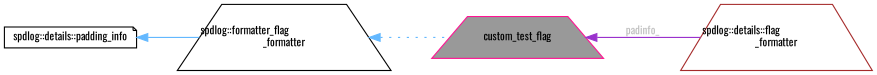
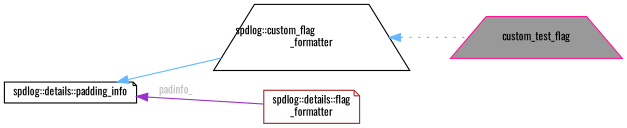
(284, 37) -> (312, 37)
(649, 37) -> (206, 101)
(776, 37) -> (312, 107)
